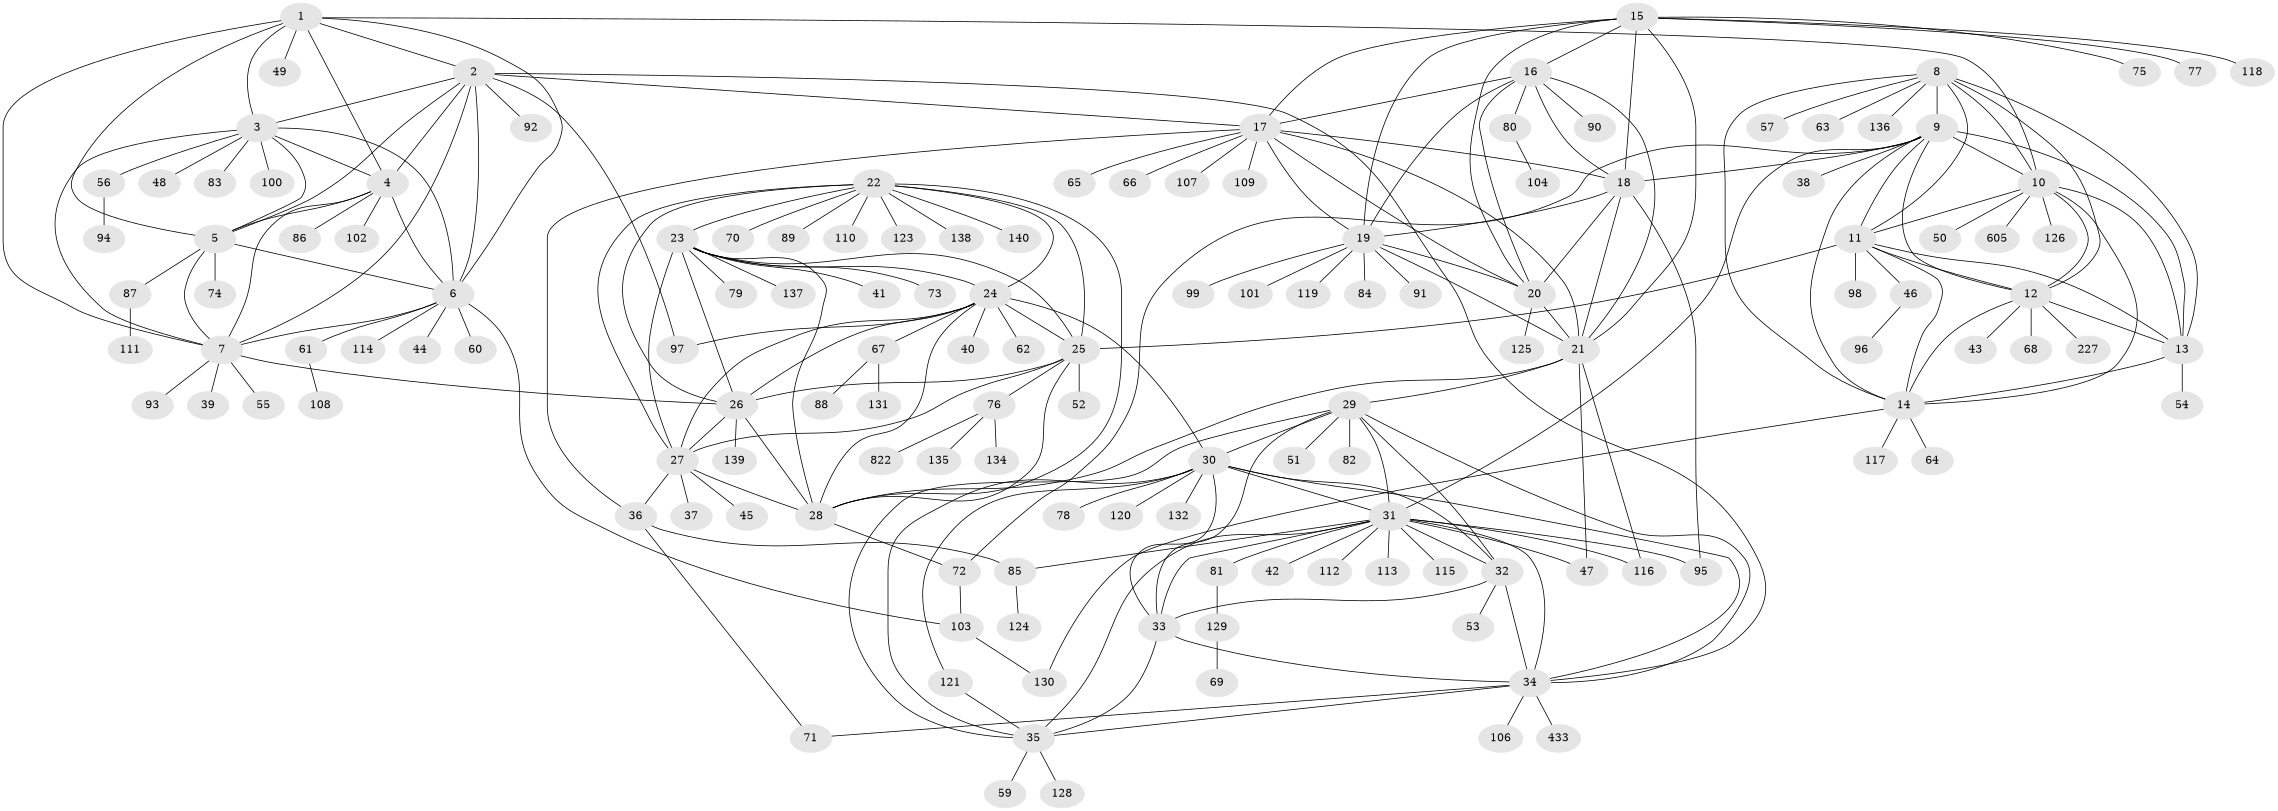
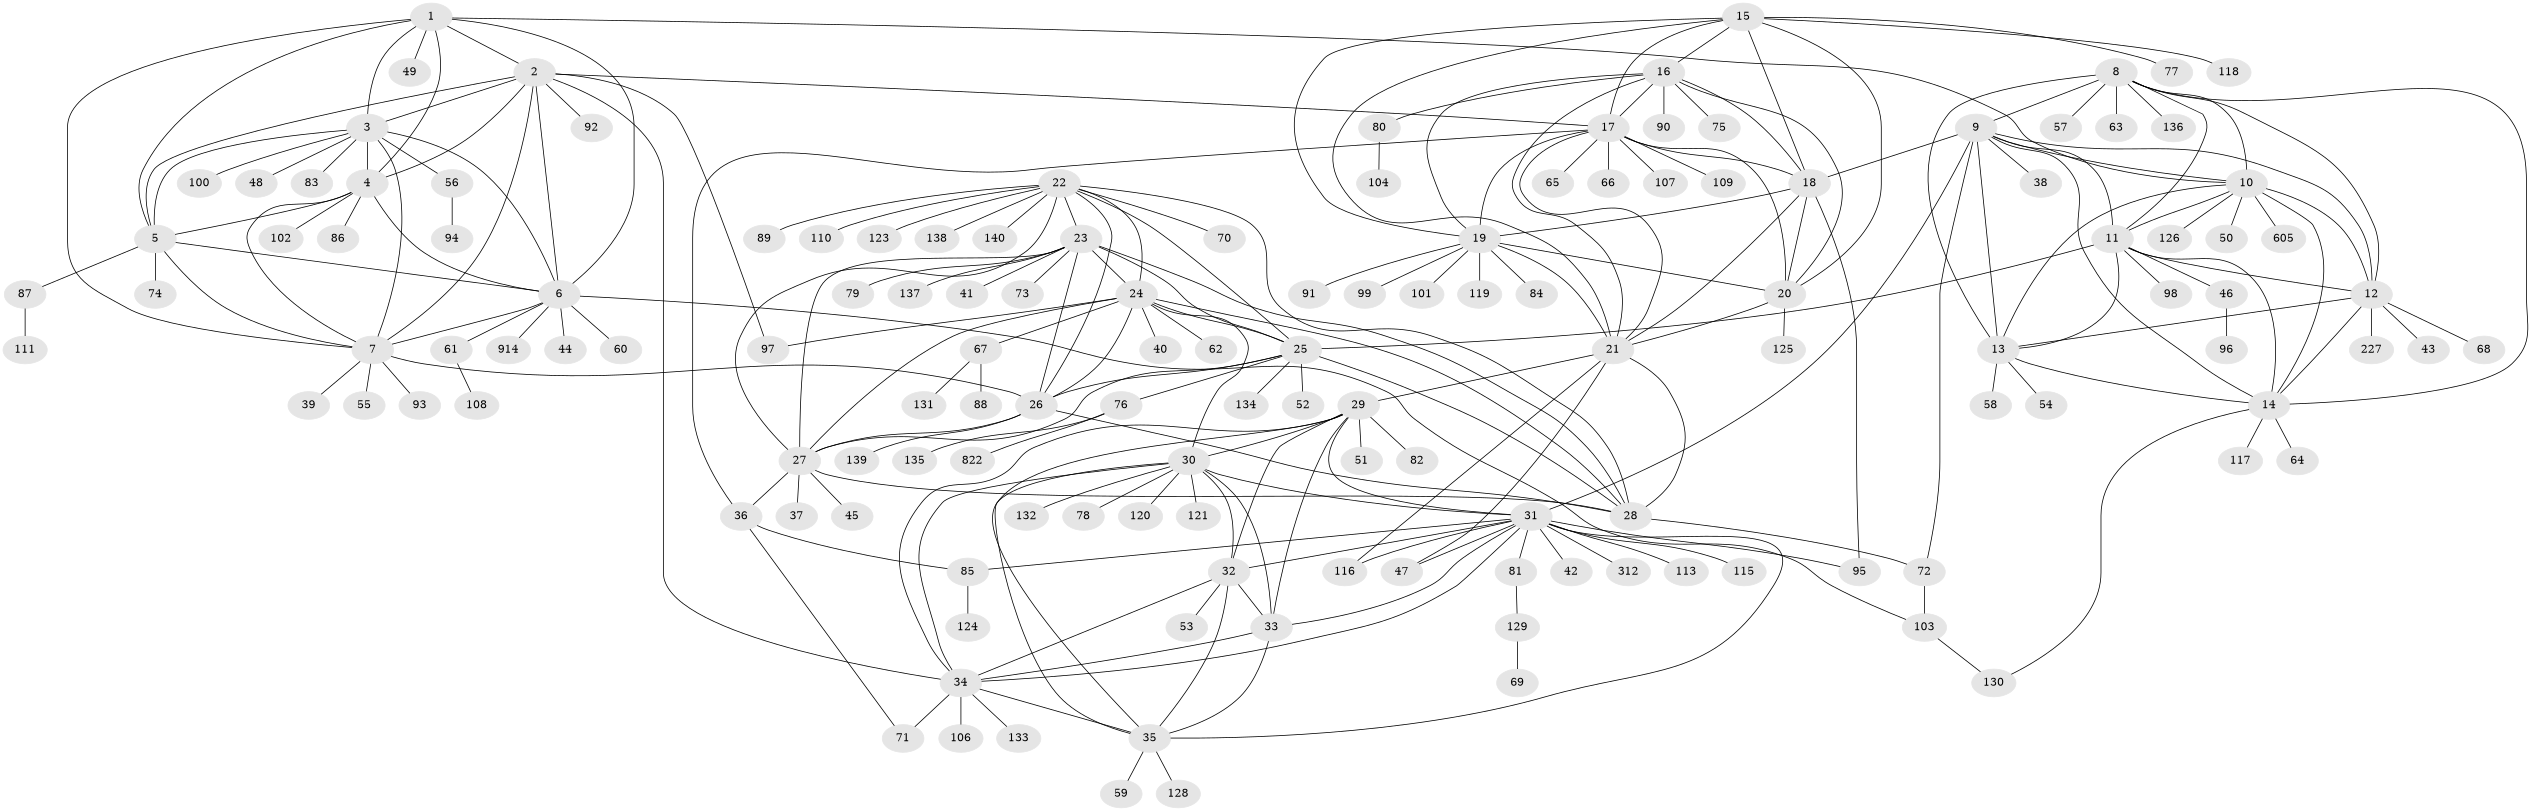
(1893, 26) -> (1692, 100)
(363, 350) -> (508, 350)
none -> (1991, 405)
(996, 433) -> (1273, 378)
(1330, 572) -> (1628, 572)
(992, 711) -> (1203, 665)
(1559, 738) -> (1019, 738)
